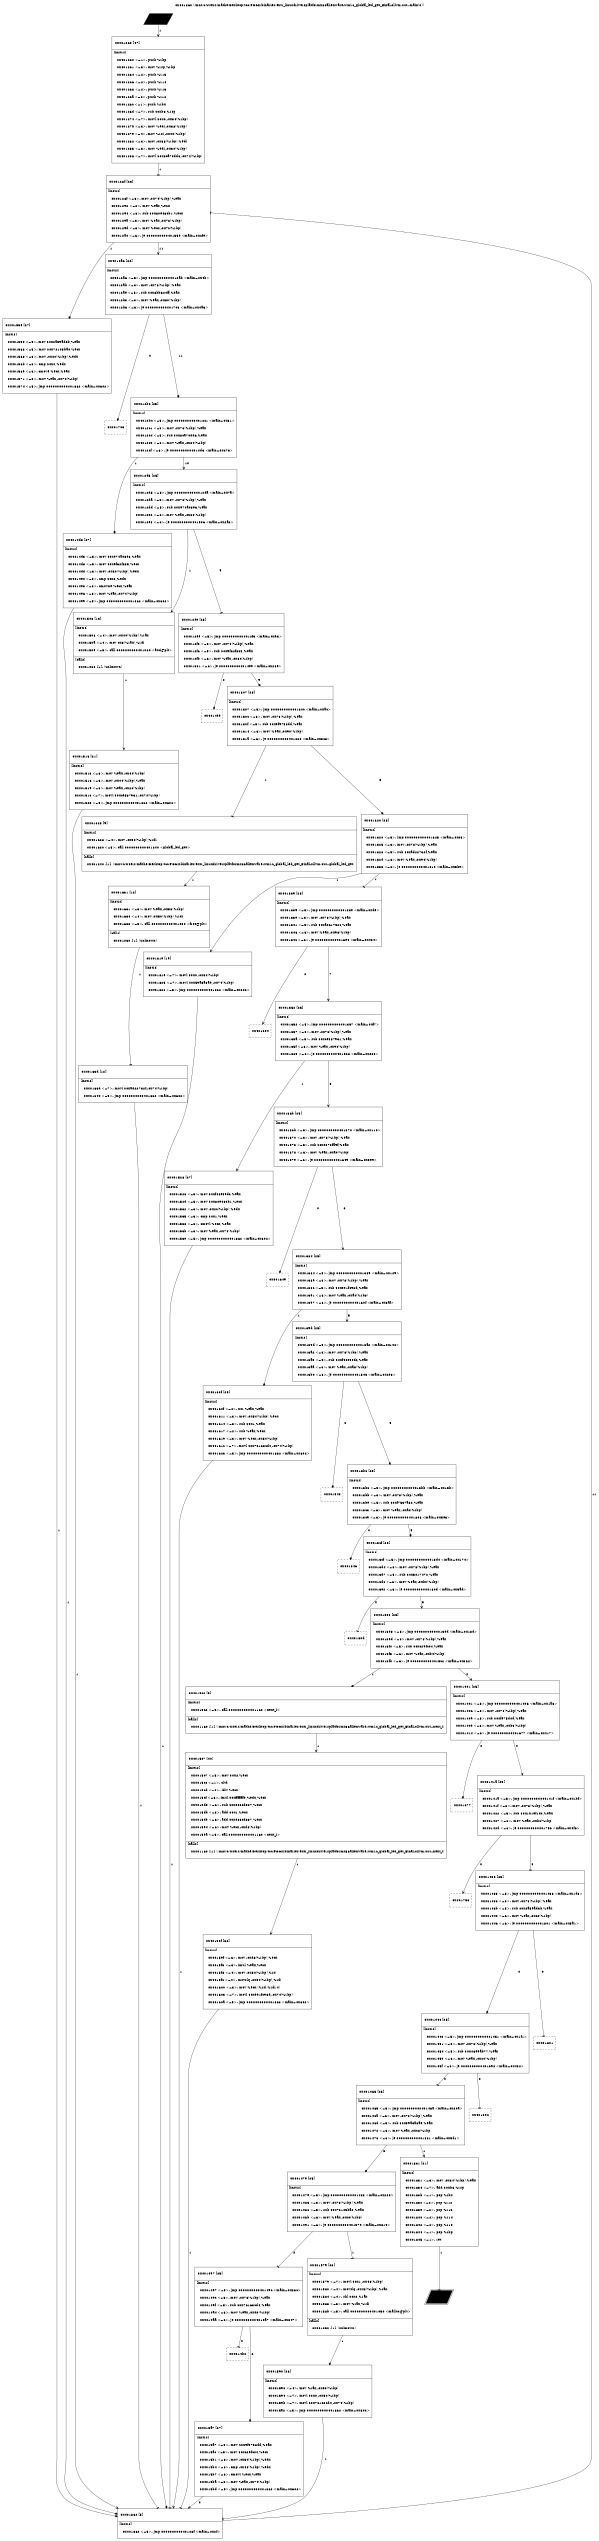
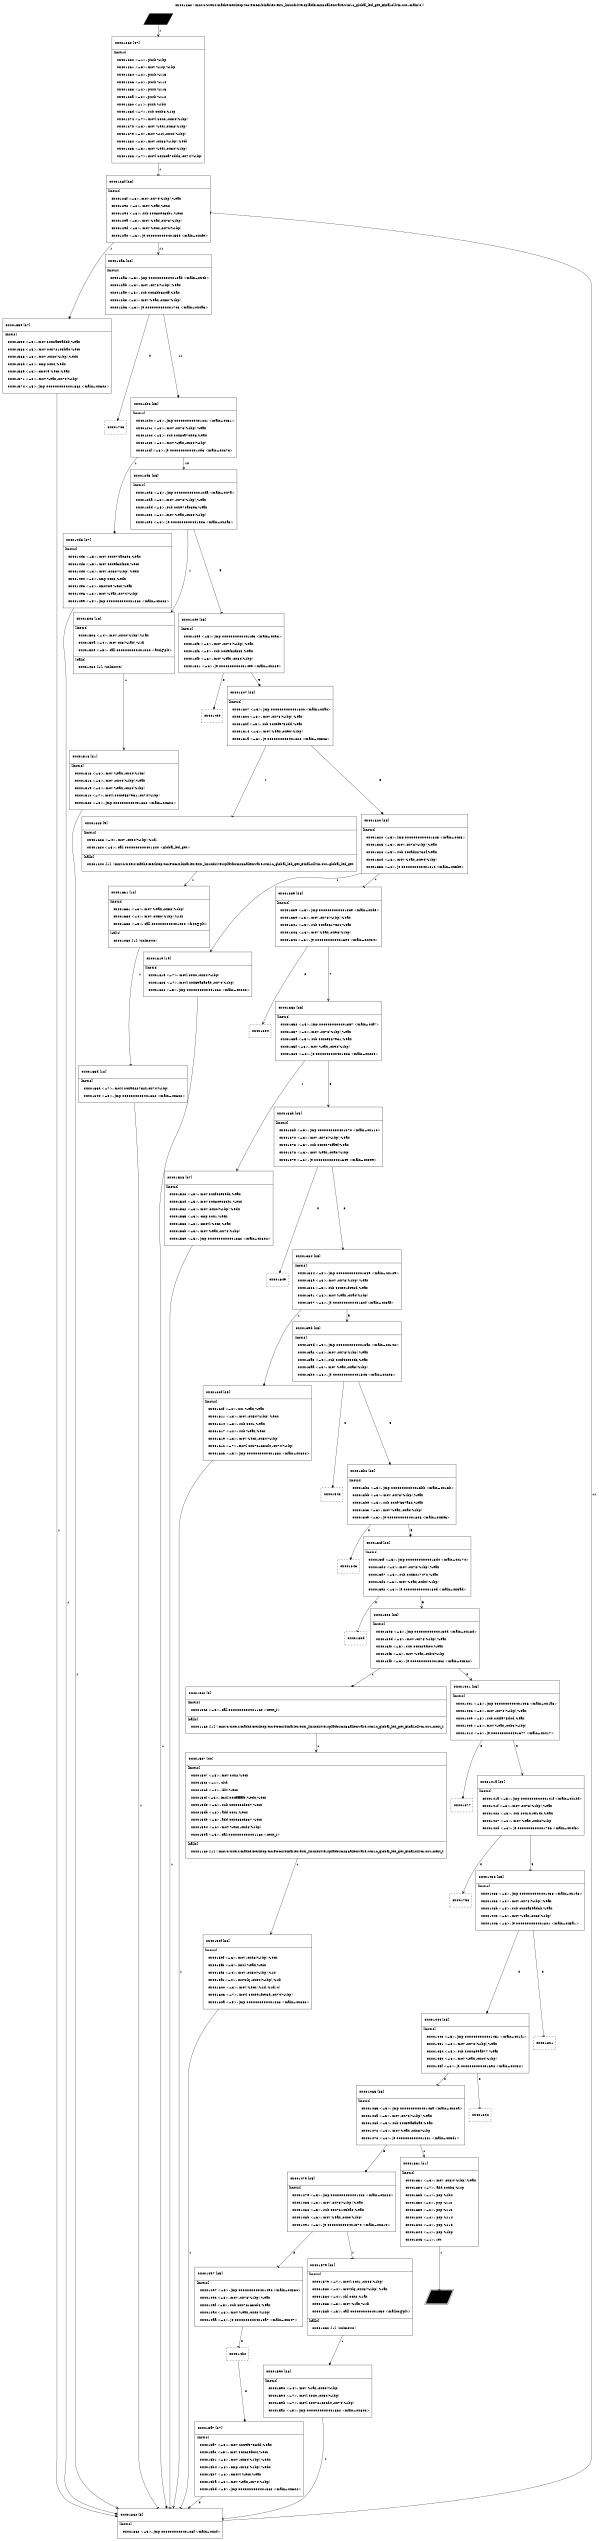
(251, 2373) -> (241, 2390)
